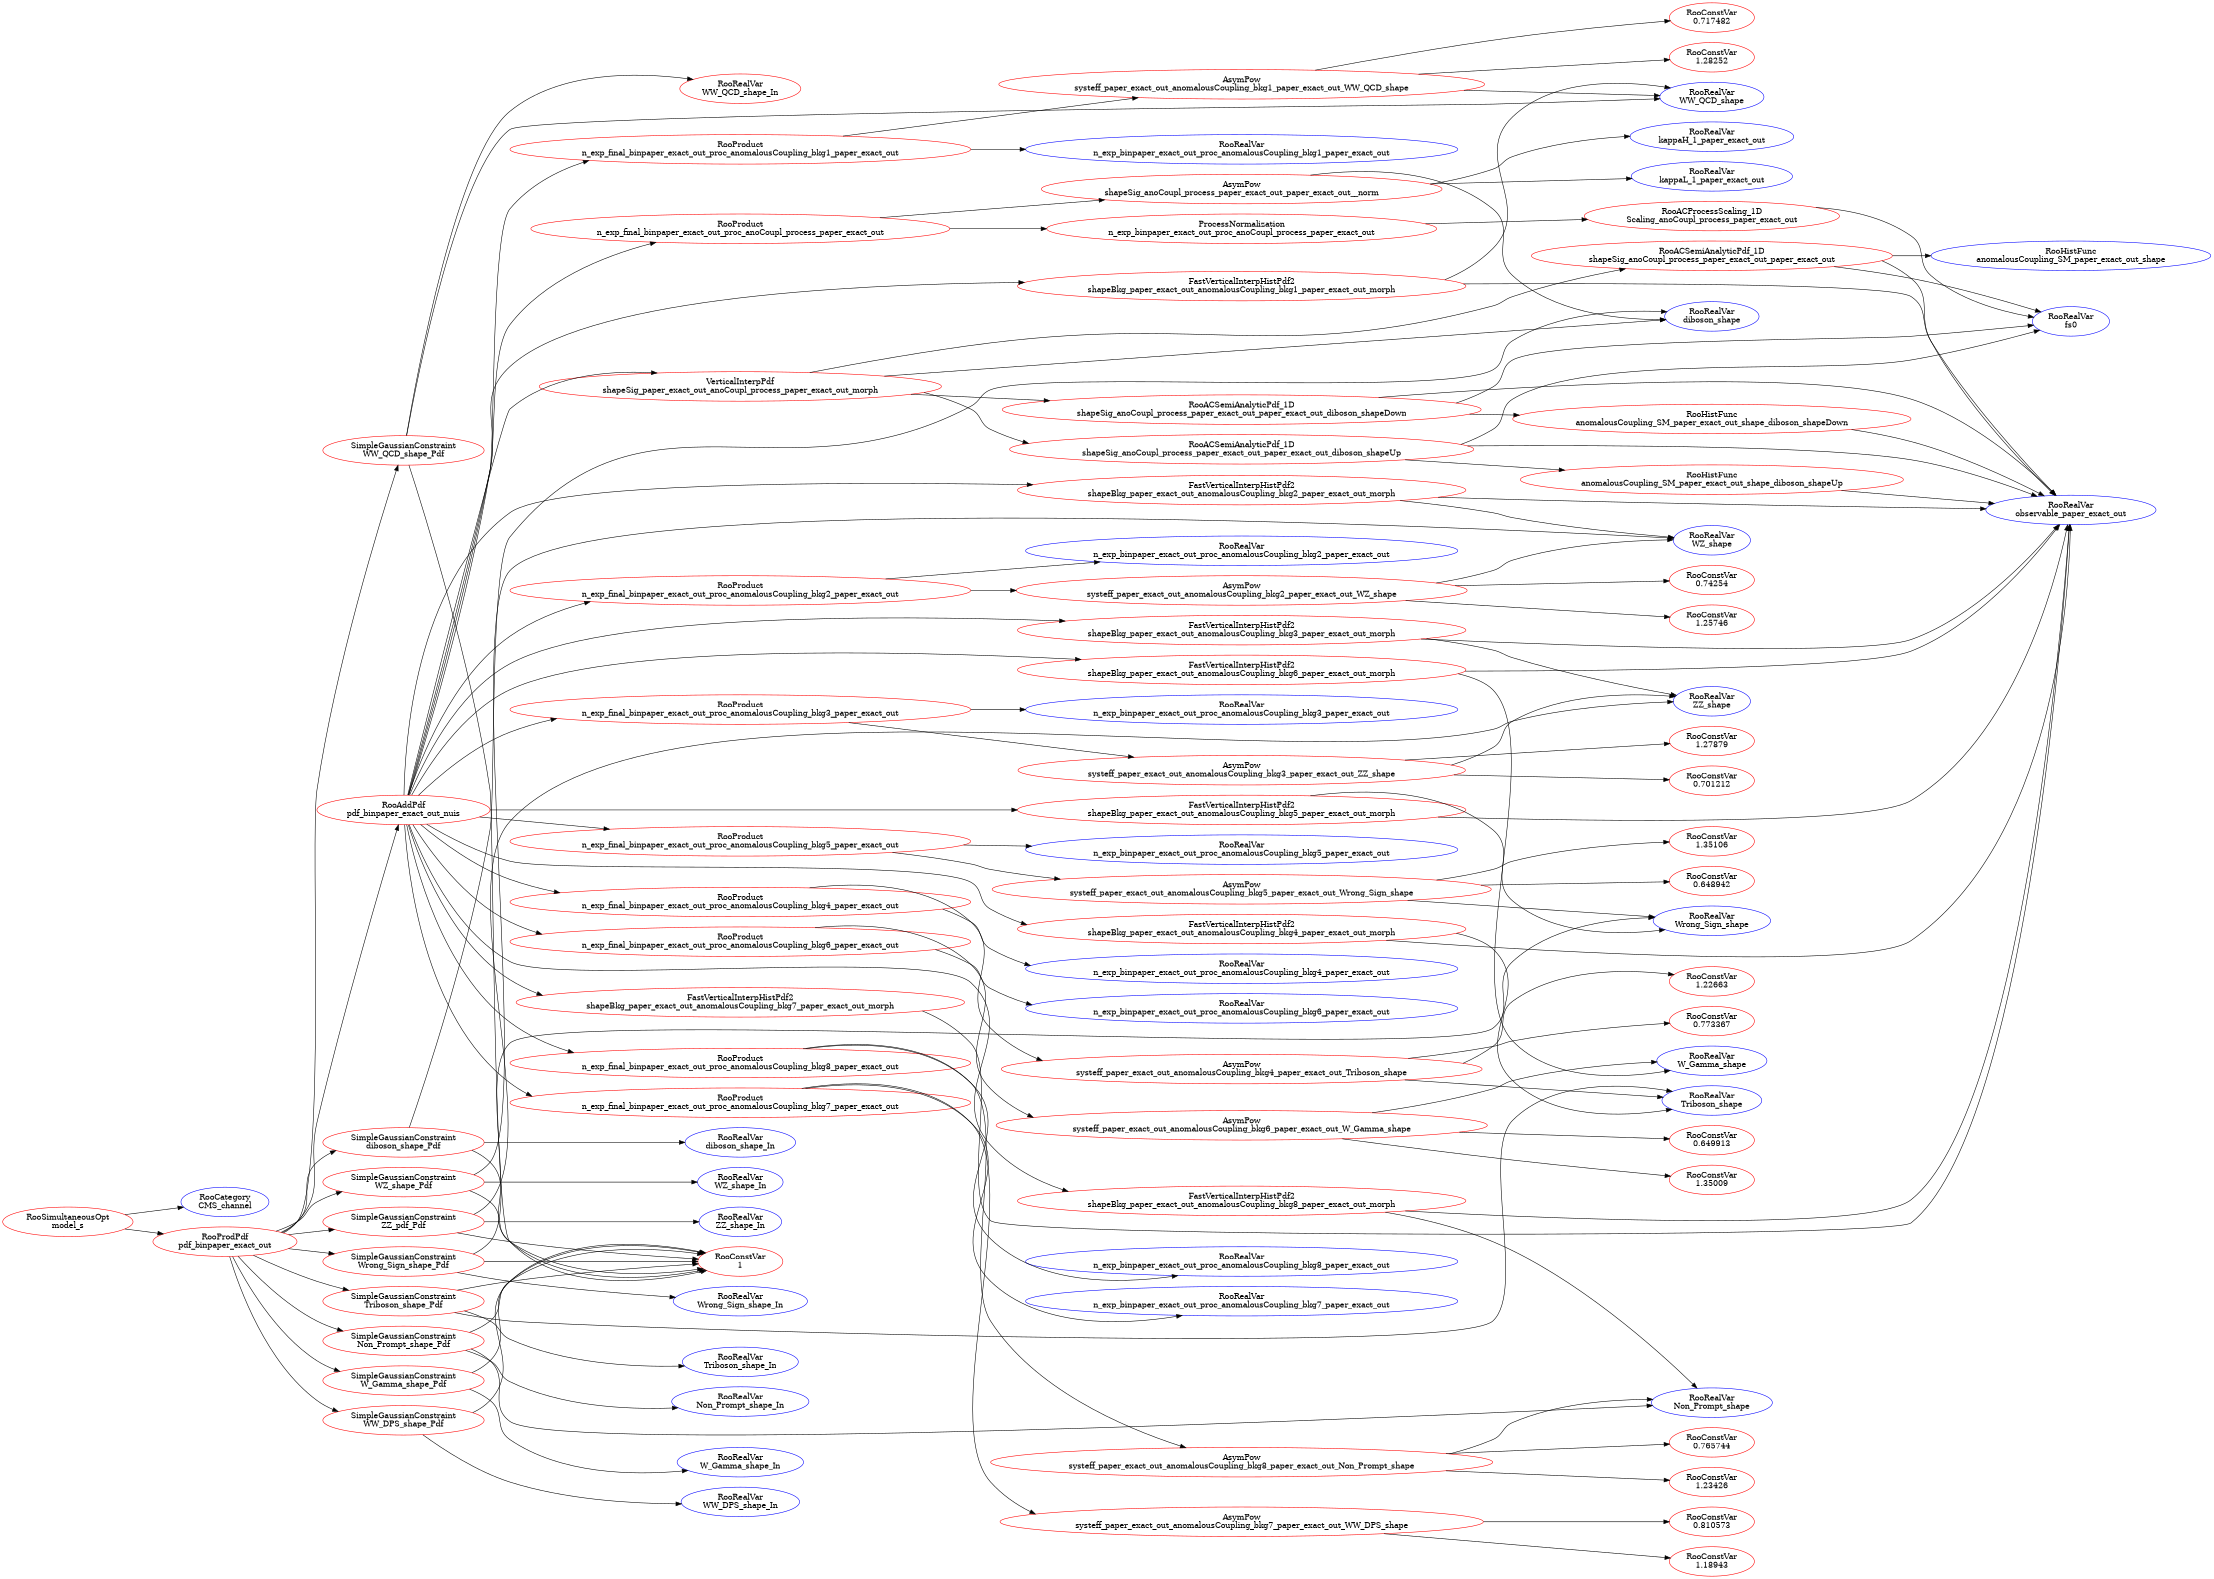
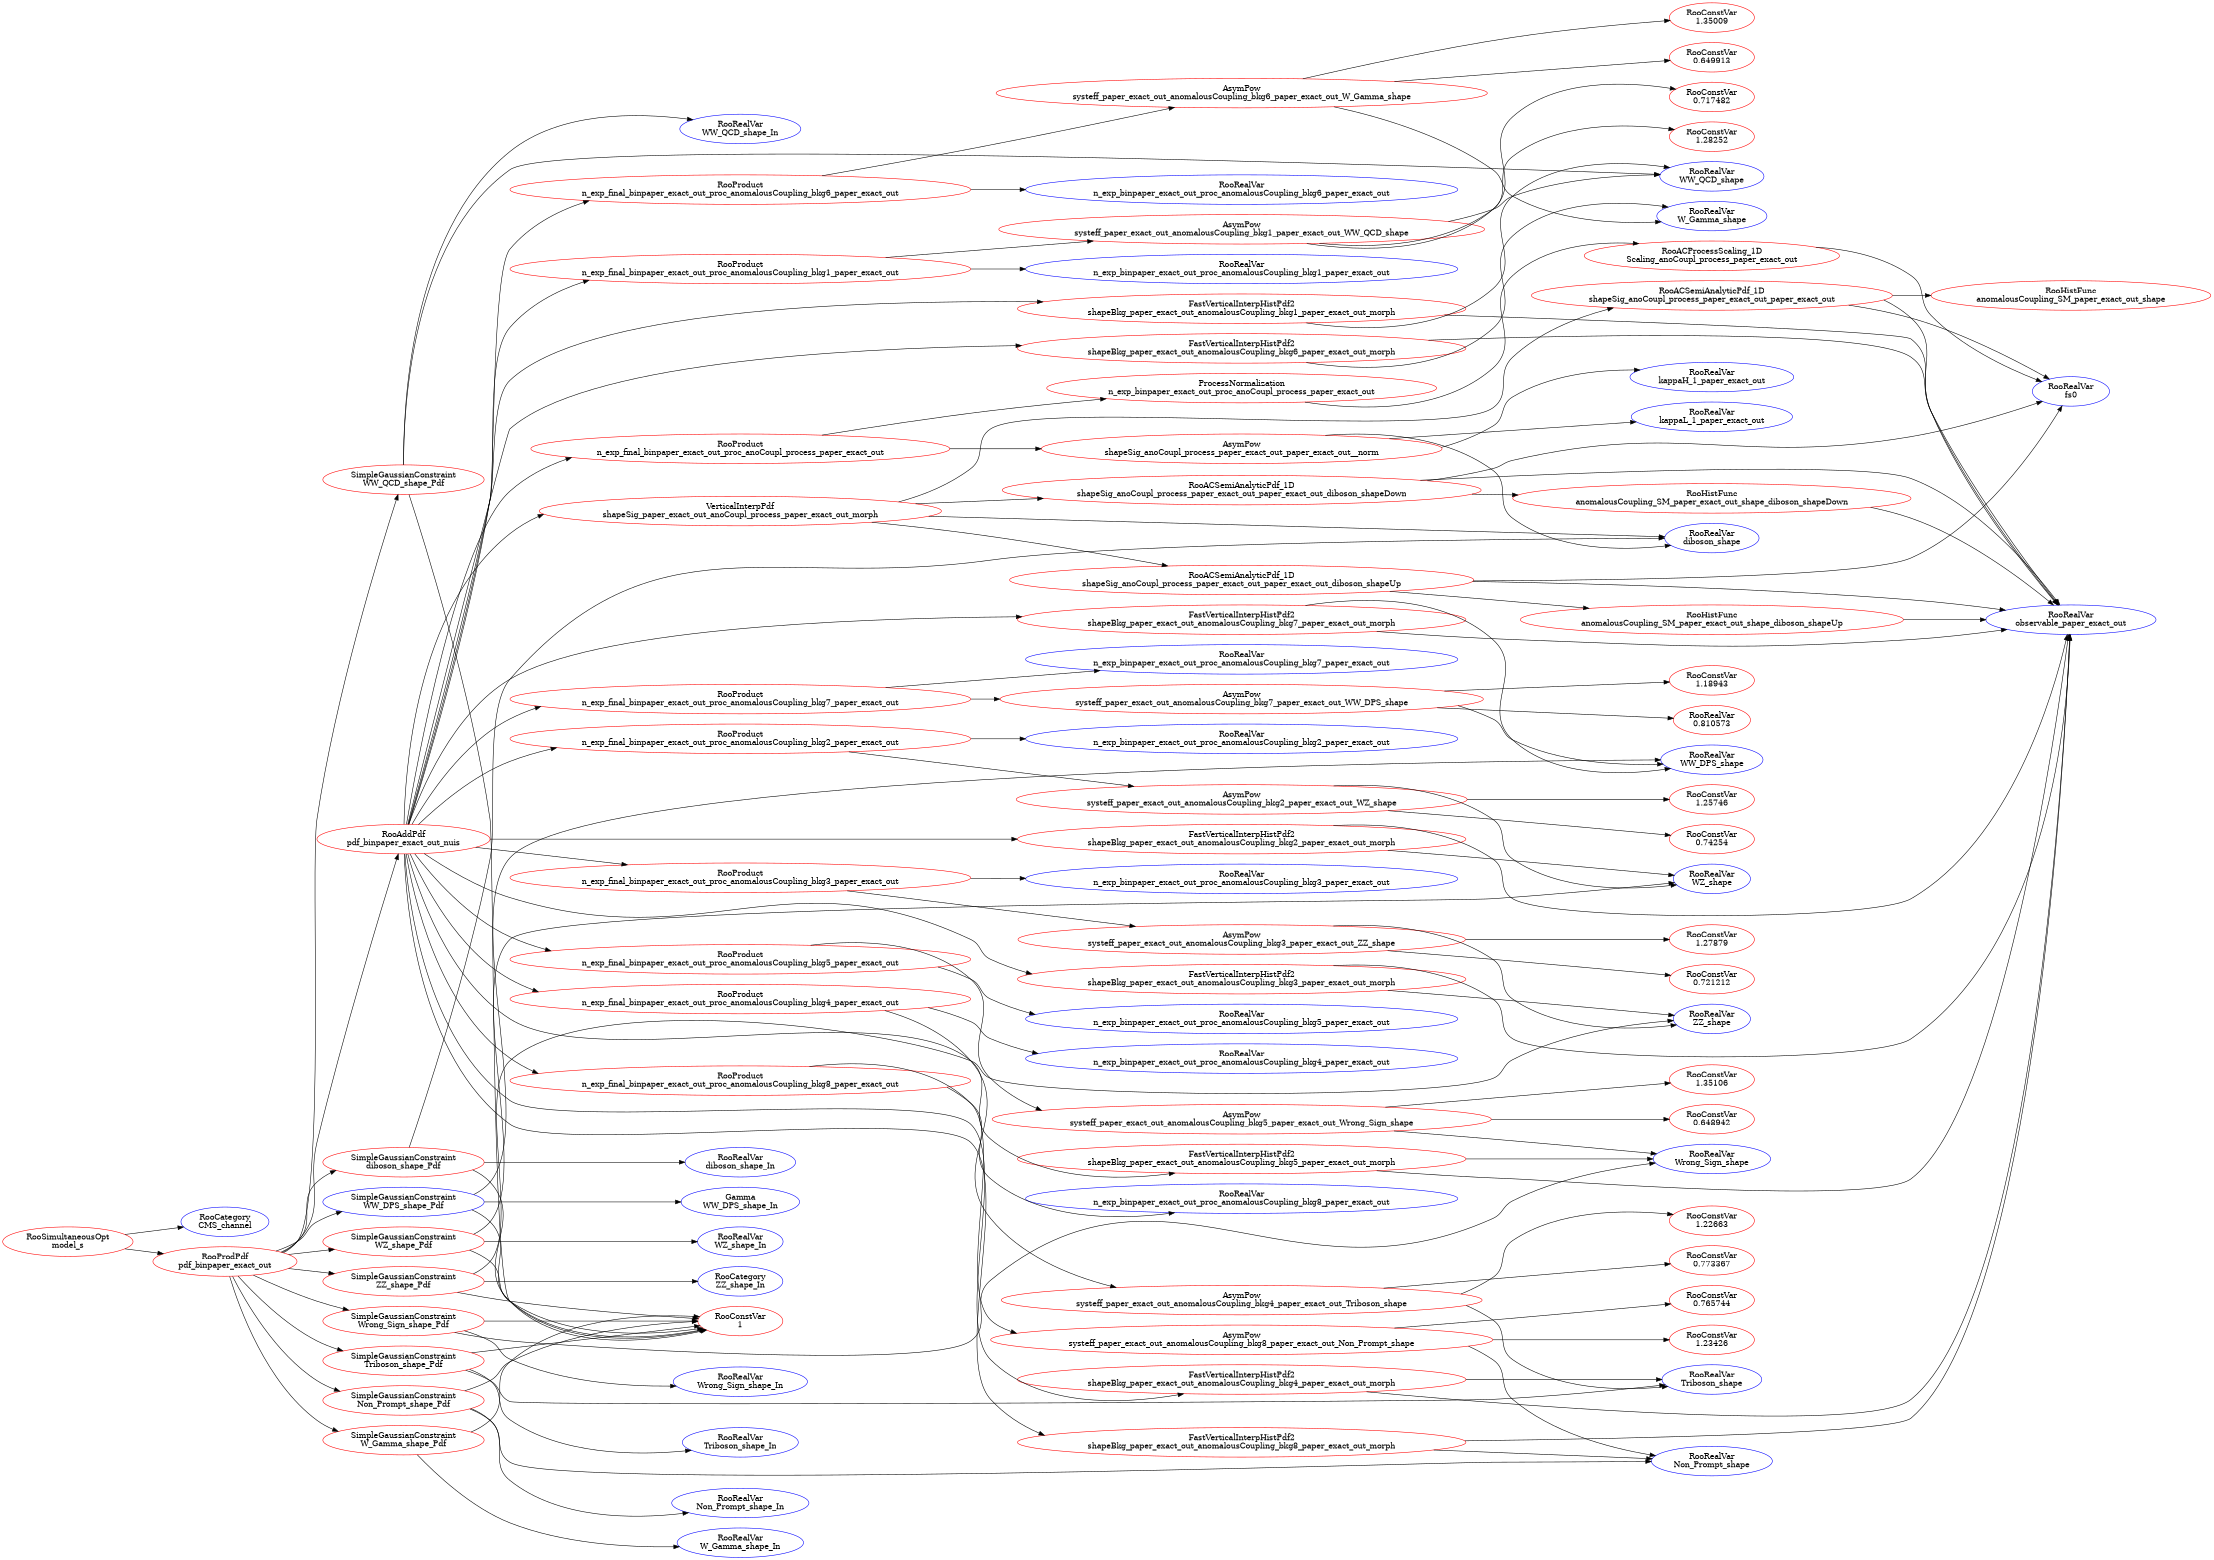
(740, 89) -> (740, 129)
(2071, 256) -> (2071, 295)
none -> (1712, 760)
(1712, 781) -> (1712, 979)
(403, 1222) -> (403, 1281)
(740, 1222) -> (740, 1281)
(403, 1420) -> (403, 1202)
(740, 1502) -> (740, 1202)
(1712, 1522) -> (1712, 720)
